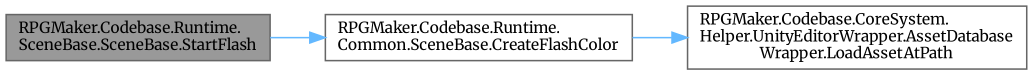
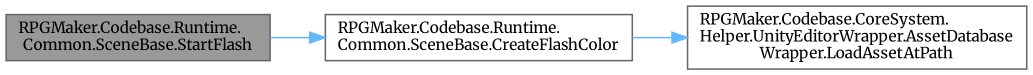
(138, 38) -> (138, 38)
